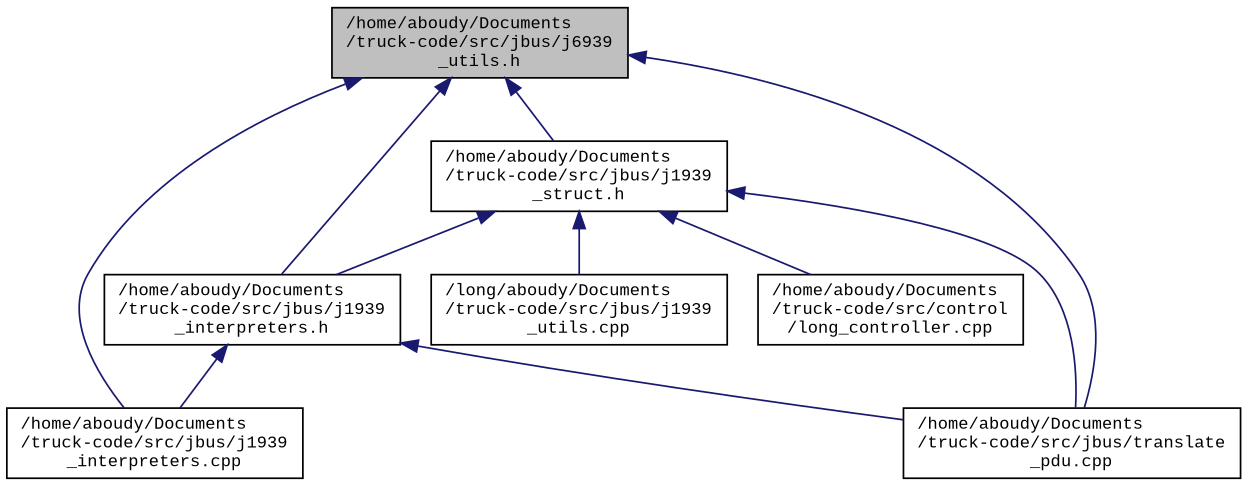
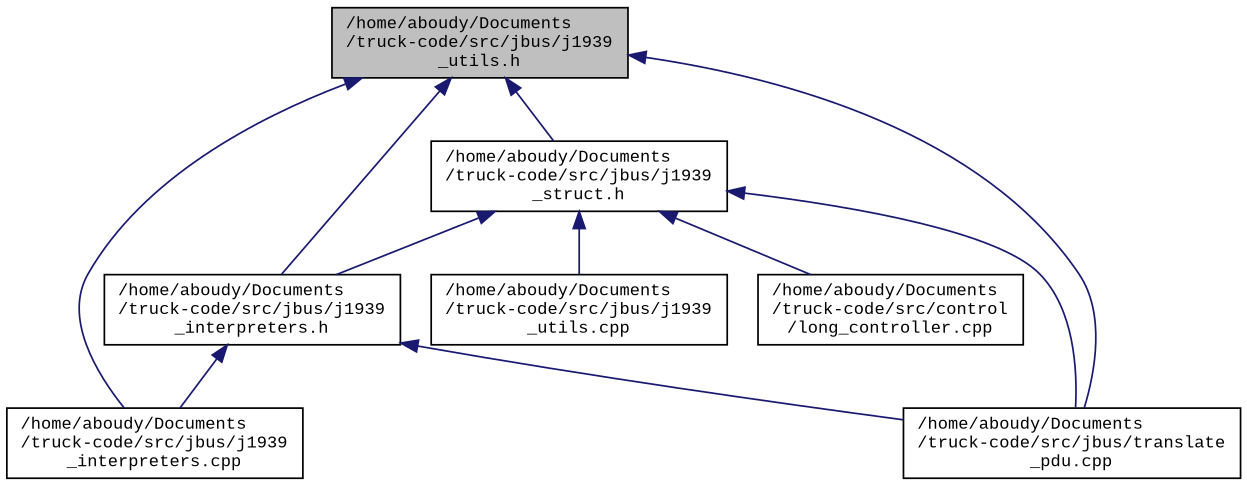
(480, 43) -> (480, 43)
(579, 310) -> (579, 310)
